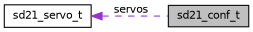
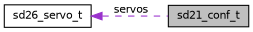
(48, 16) -> (48, 16)
